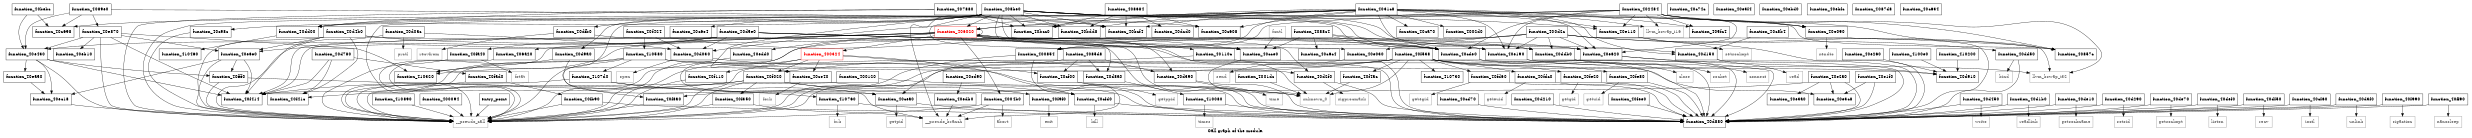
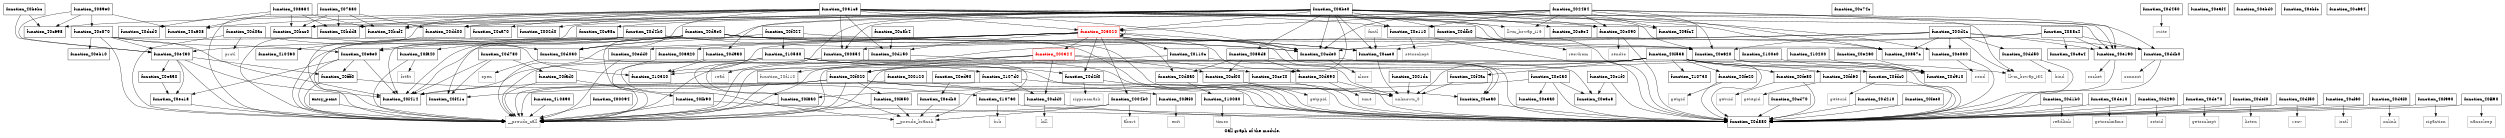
(1874, 9) -> none
(706, 77) -> (778, 77)
(767, 99) -> none
(1845, 116) -> none
(896, 122) -> none
